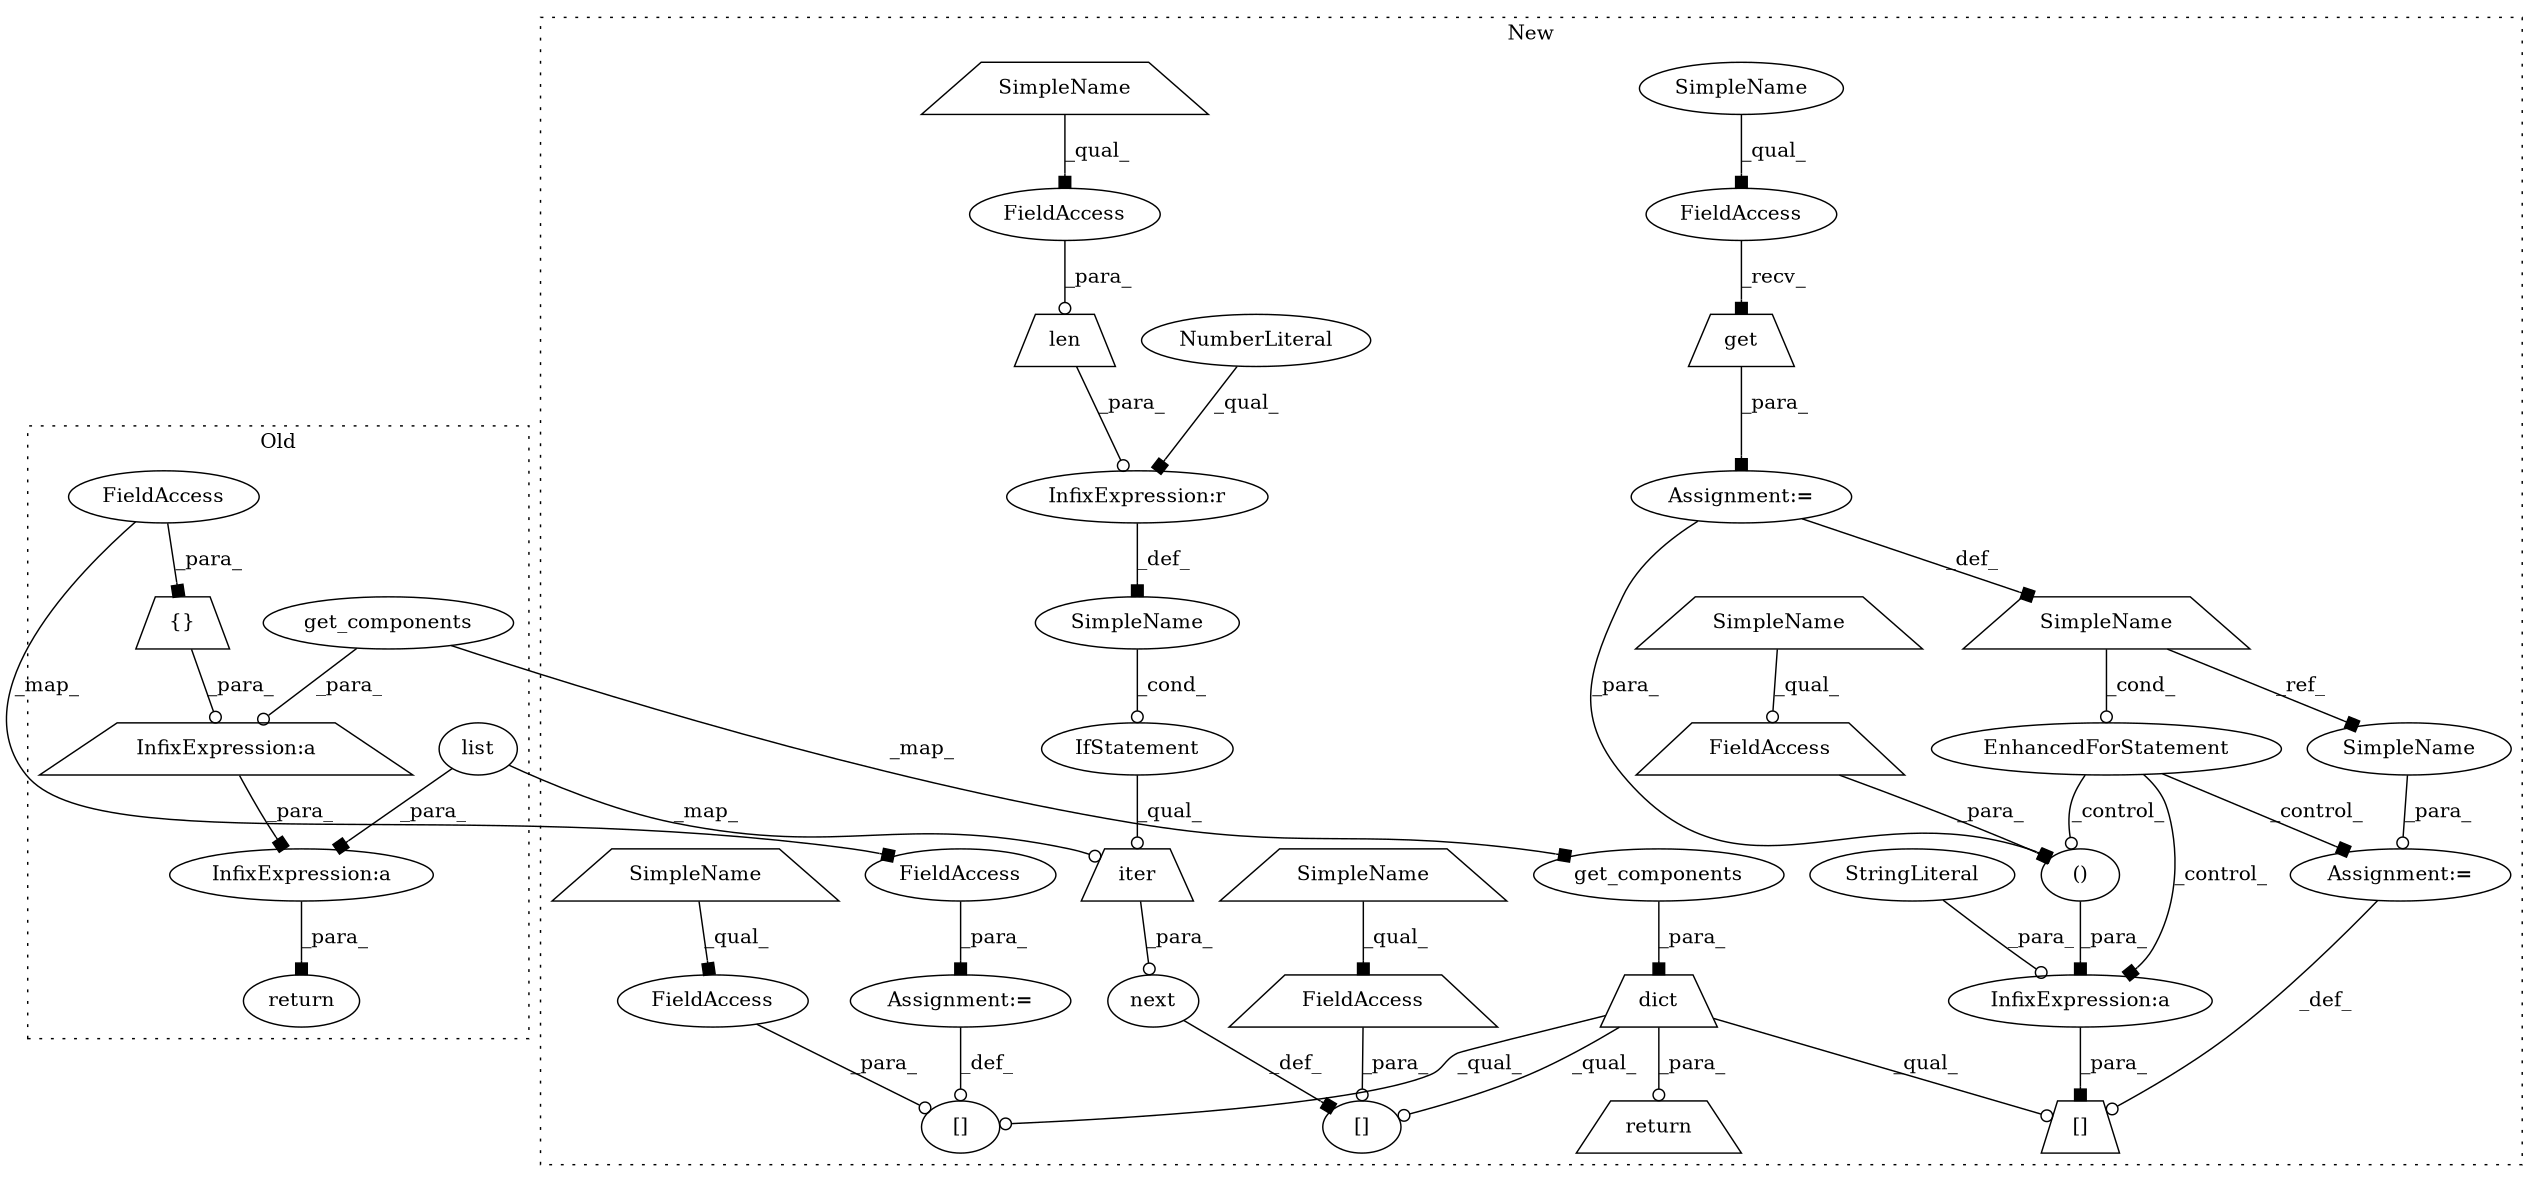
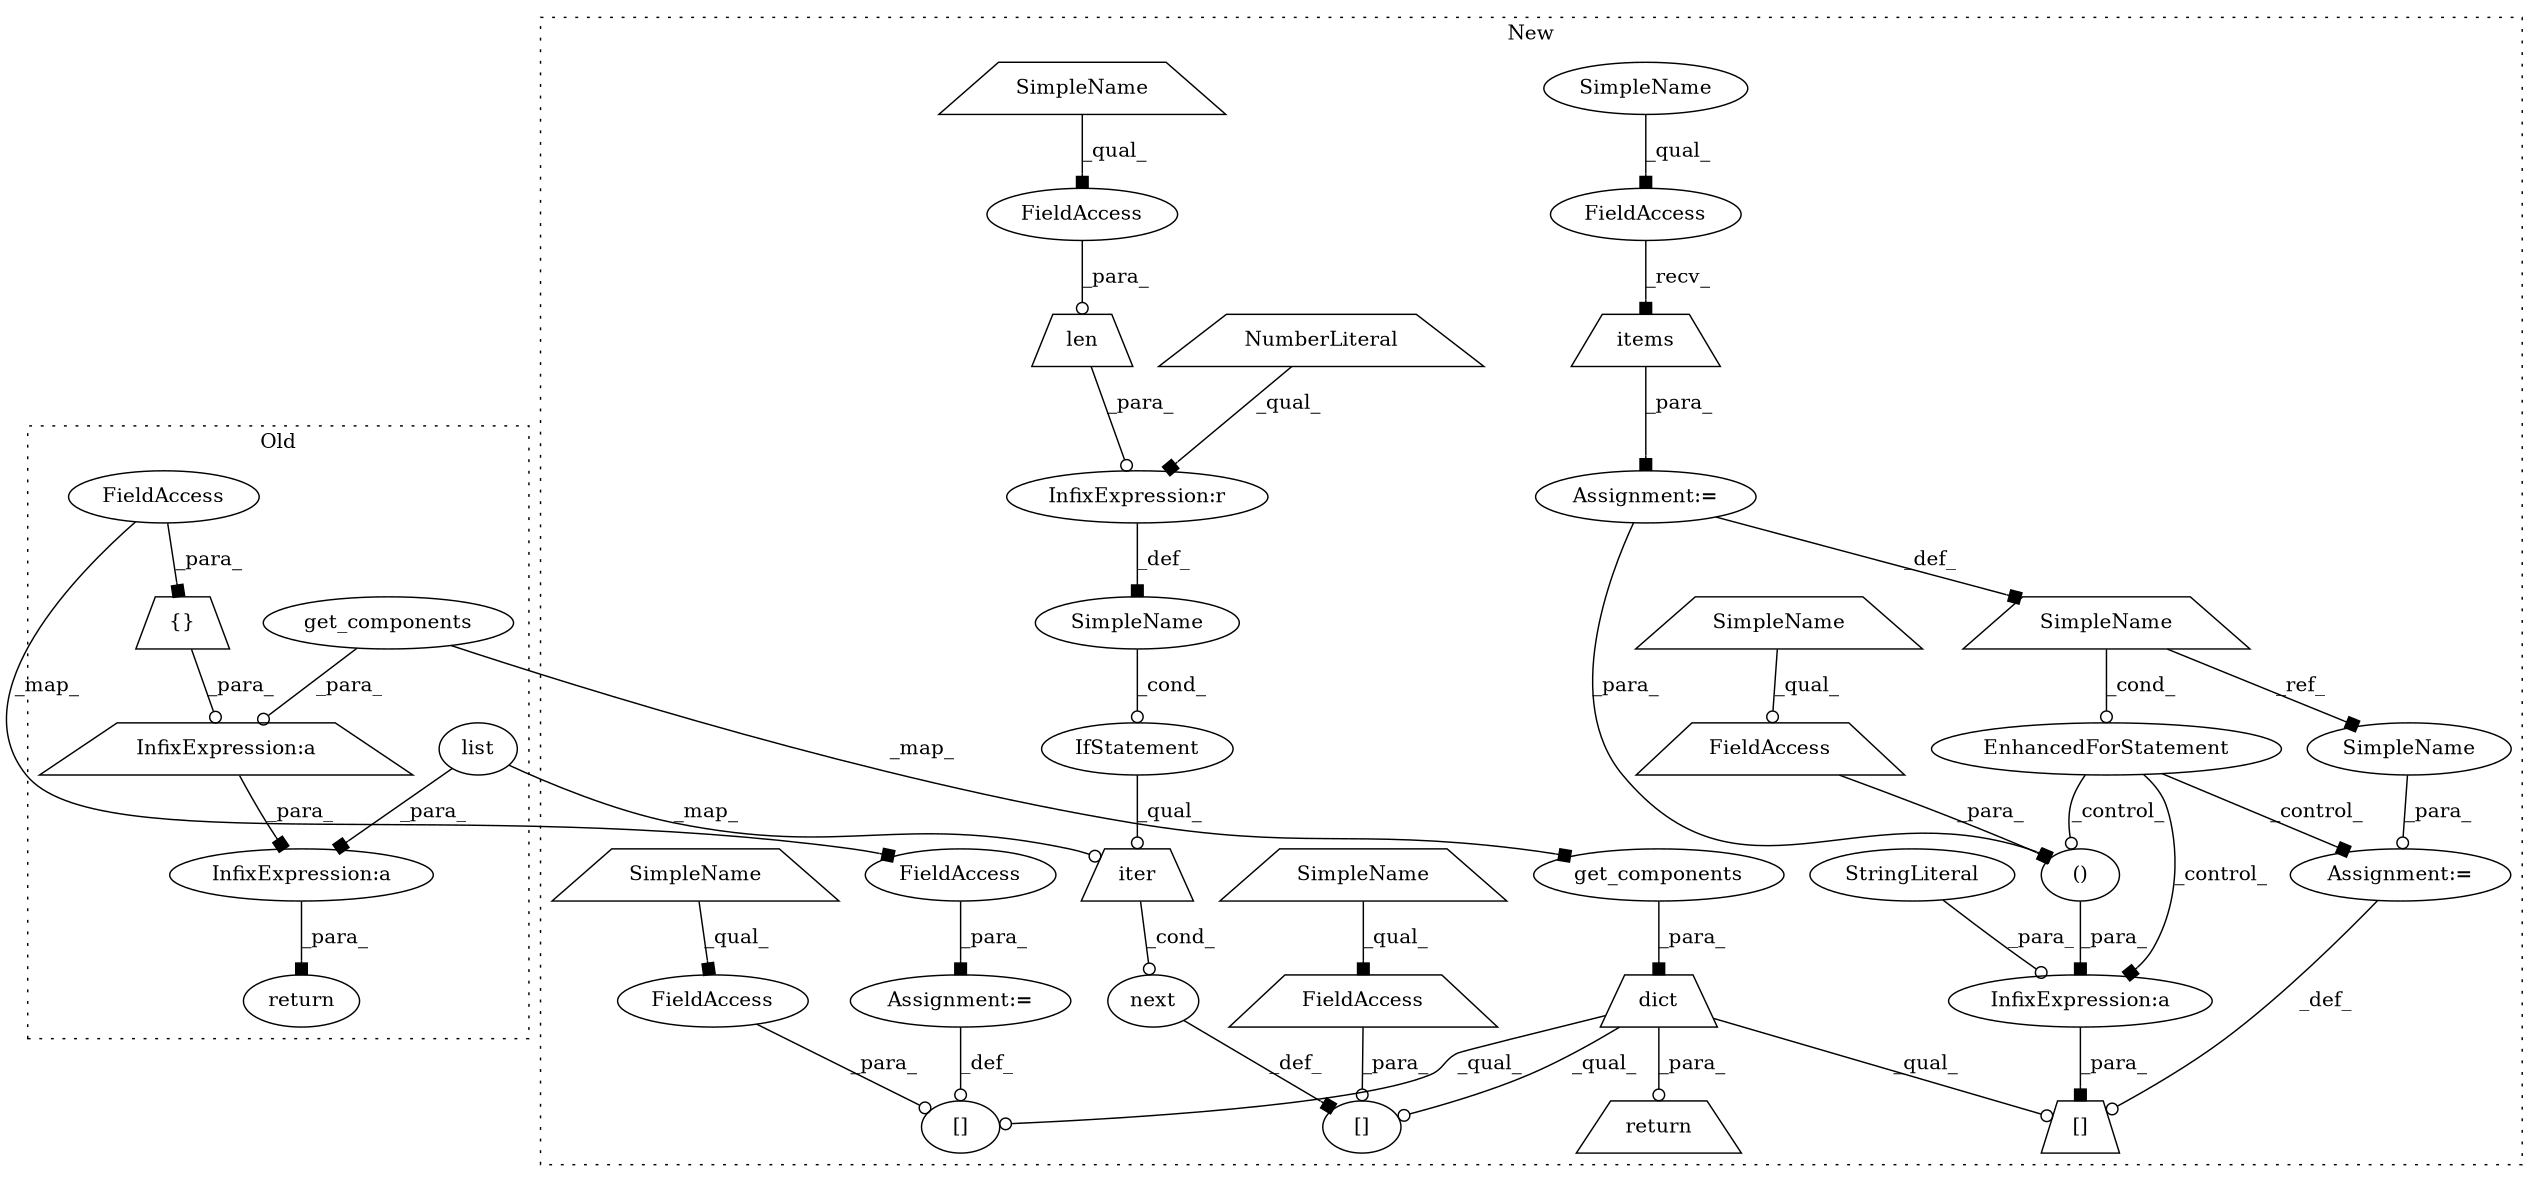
(1256, 340) -> (1321, 340)
(1741, 340) -> (1646, 340)
(1179, 938) -> (1181, 938)
